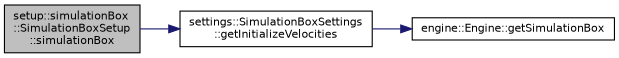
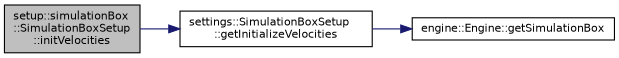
(72, 29) -> (72, 29)
(276, 29) -> (276, 29)
